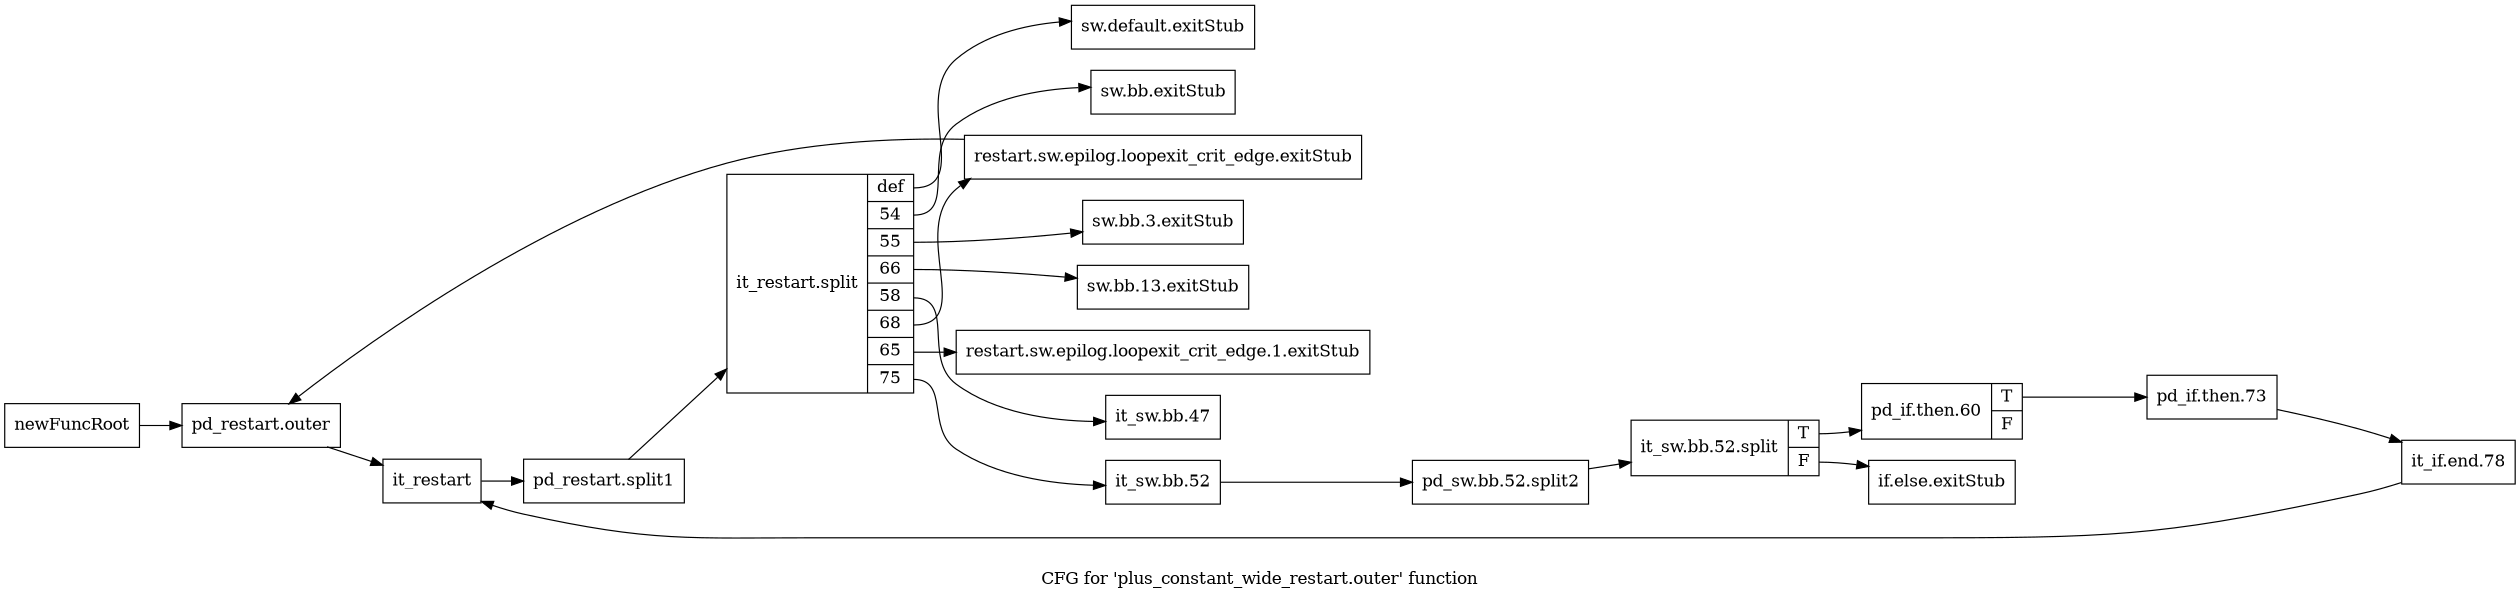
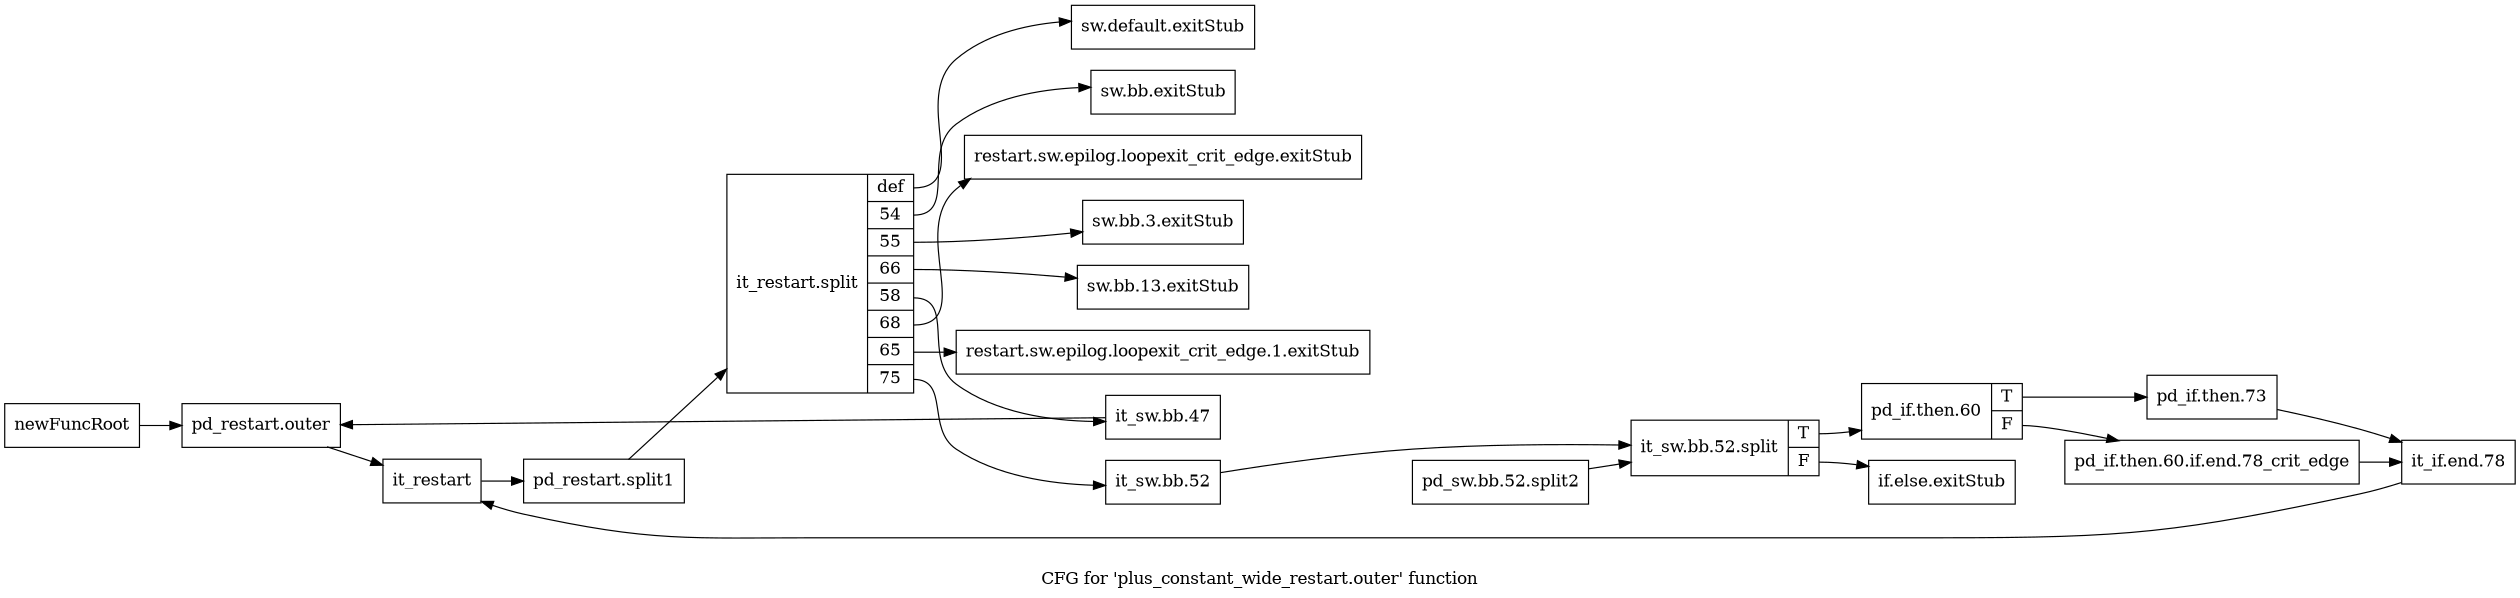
(609, 206) -> (729, 421)
none -> (2212, 462)
(1311, 482) -> (1419, 449)
